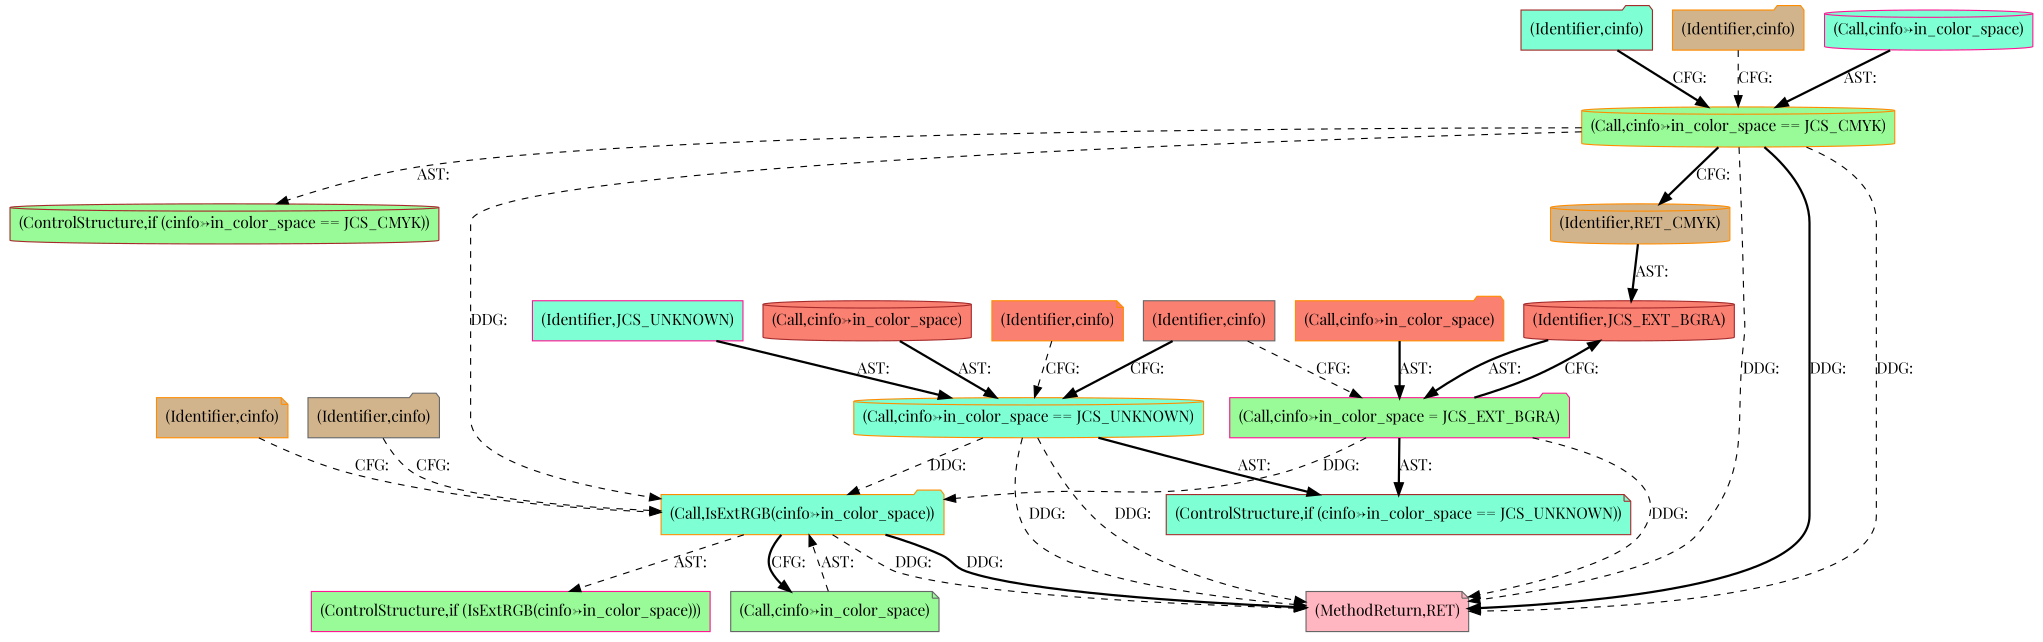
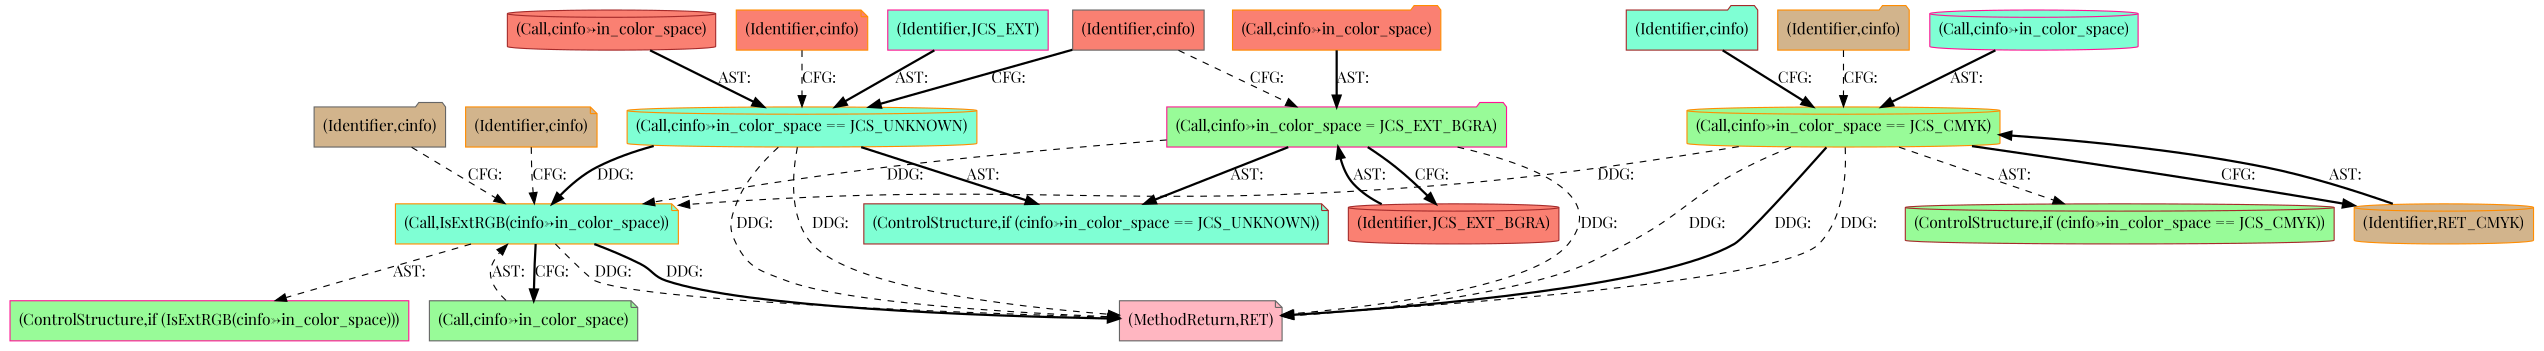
(1635, 267) -> (2205, 157)
(638, 321) -> (968, 30)
(921, 464) -> (603, 164)
(803, 515) -> (537, 224)
